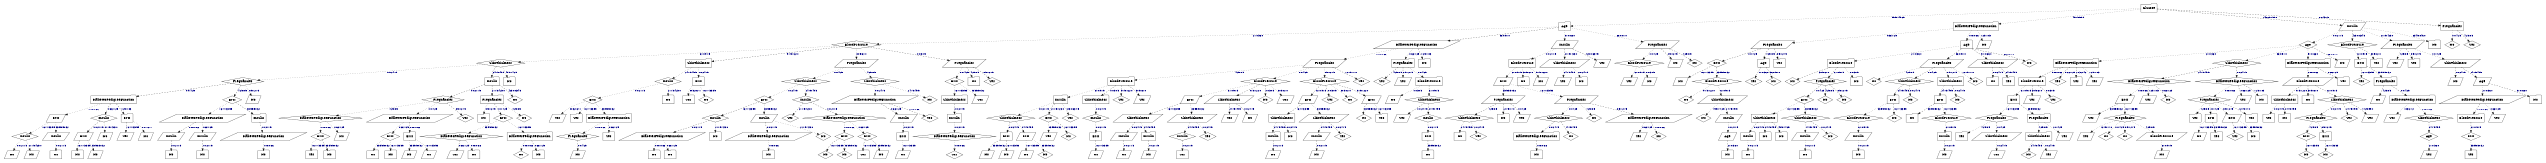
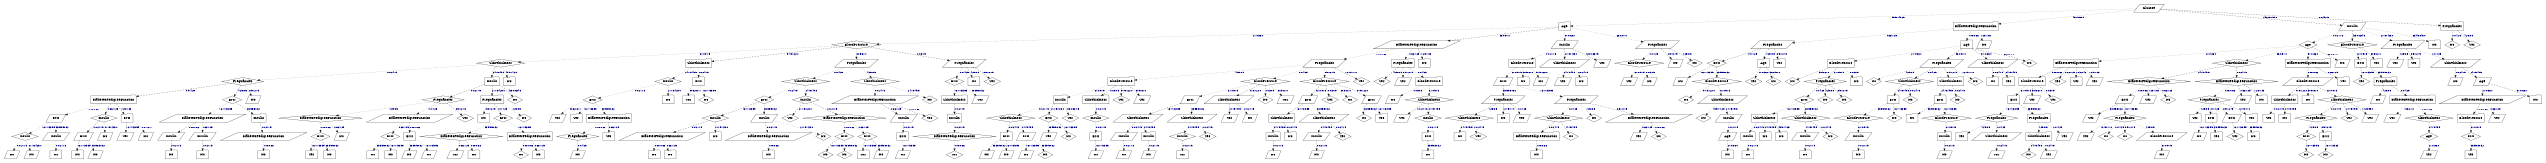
(2149, 8) -> (2149, 8)
